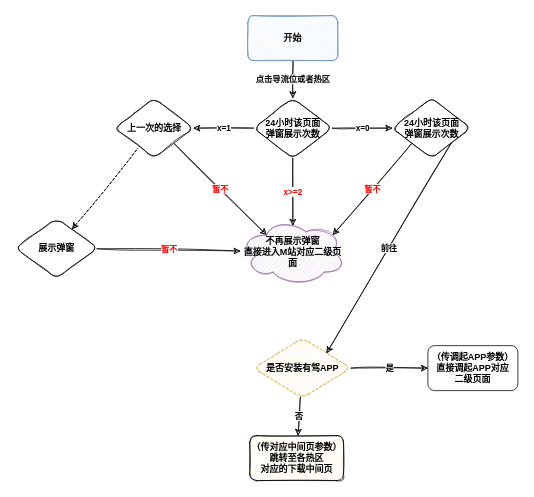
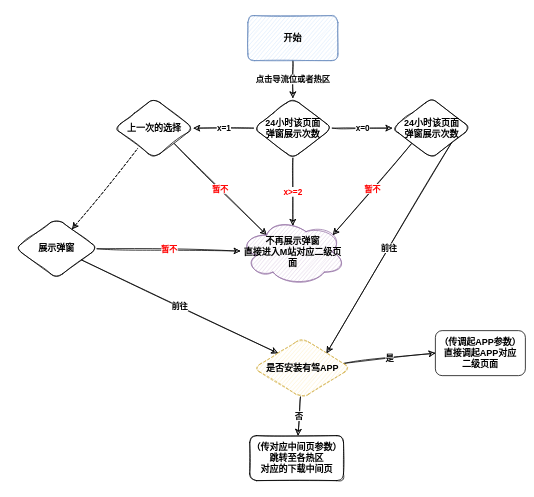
none -> (178, 306)
(473, 368) -> (480, 353)
(297, 458) -> (297, 458)
